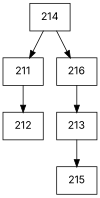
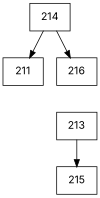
(77, 95) -> none
(23, 126) -> none
